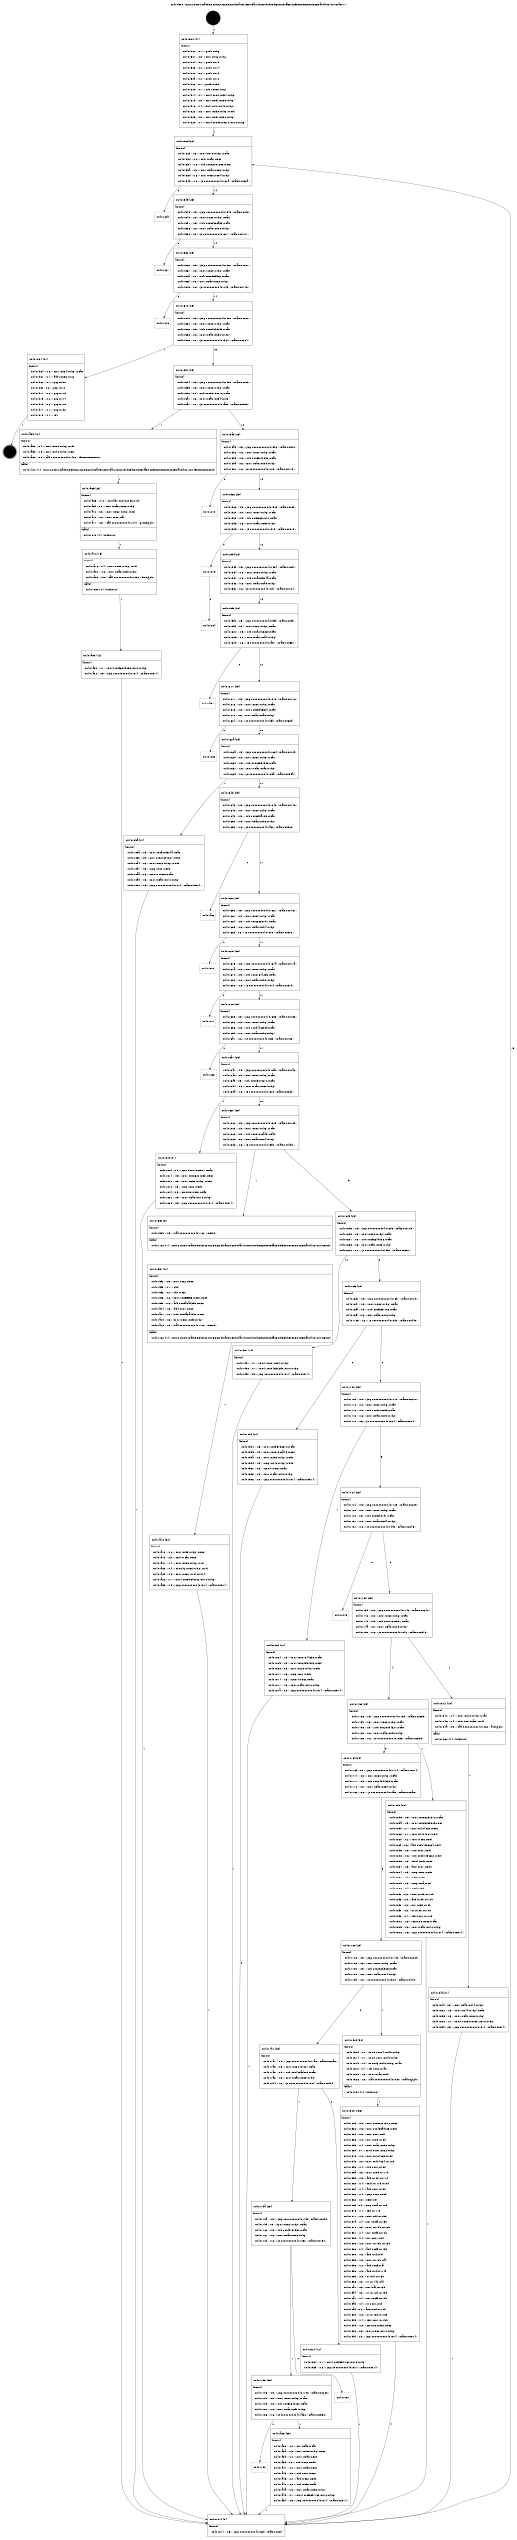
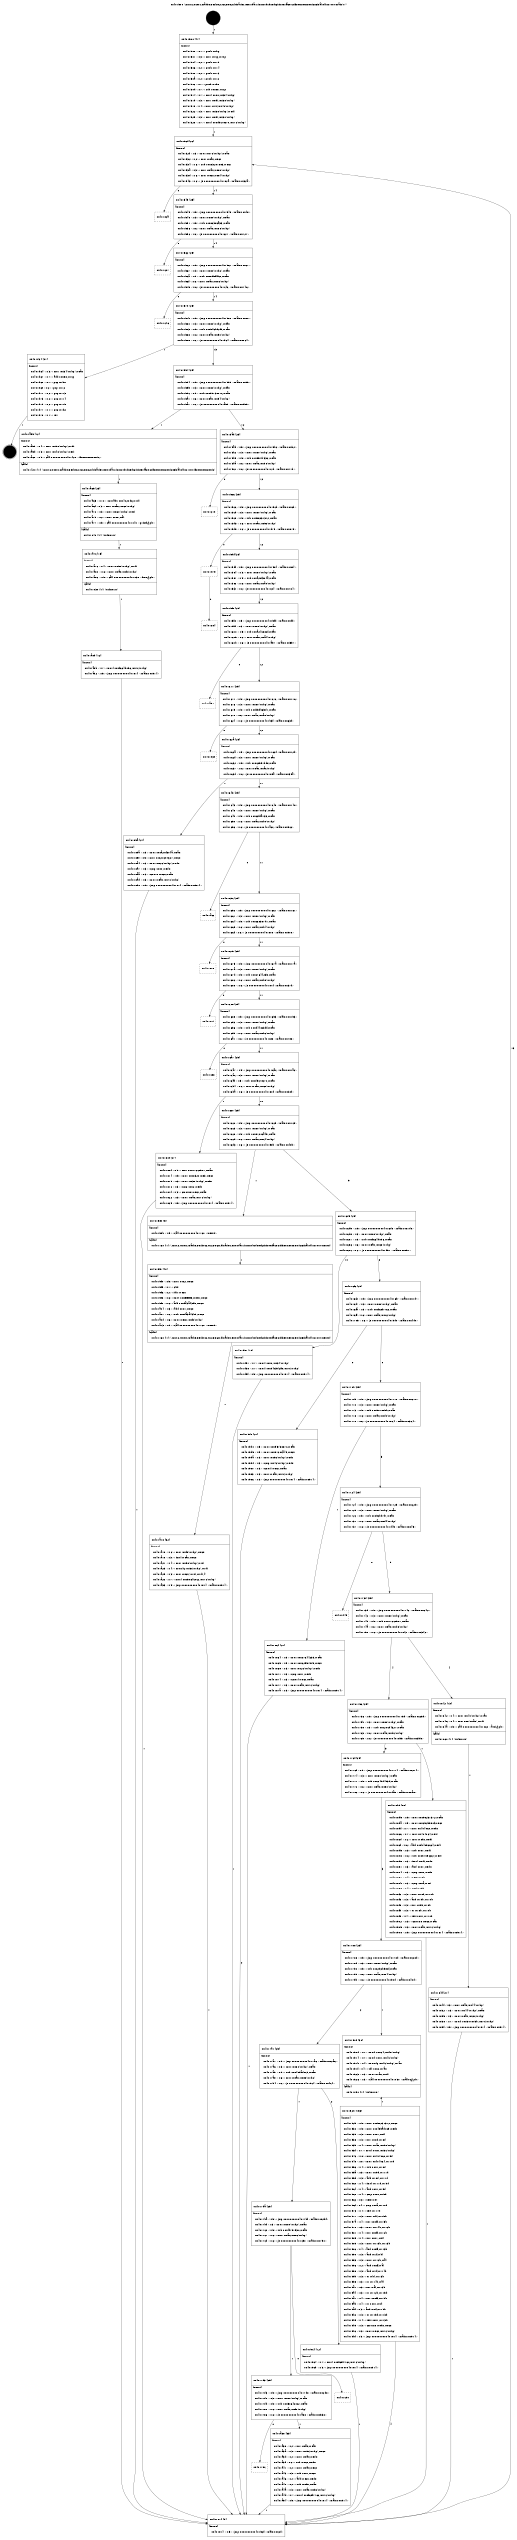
none -> (240, 1257)
(378, 2101) -> (381, 2103)
